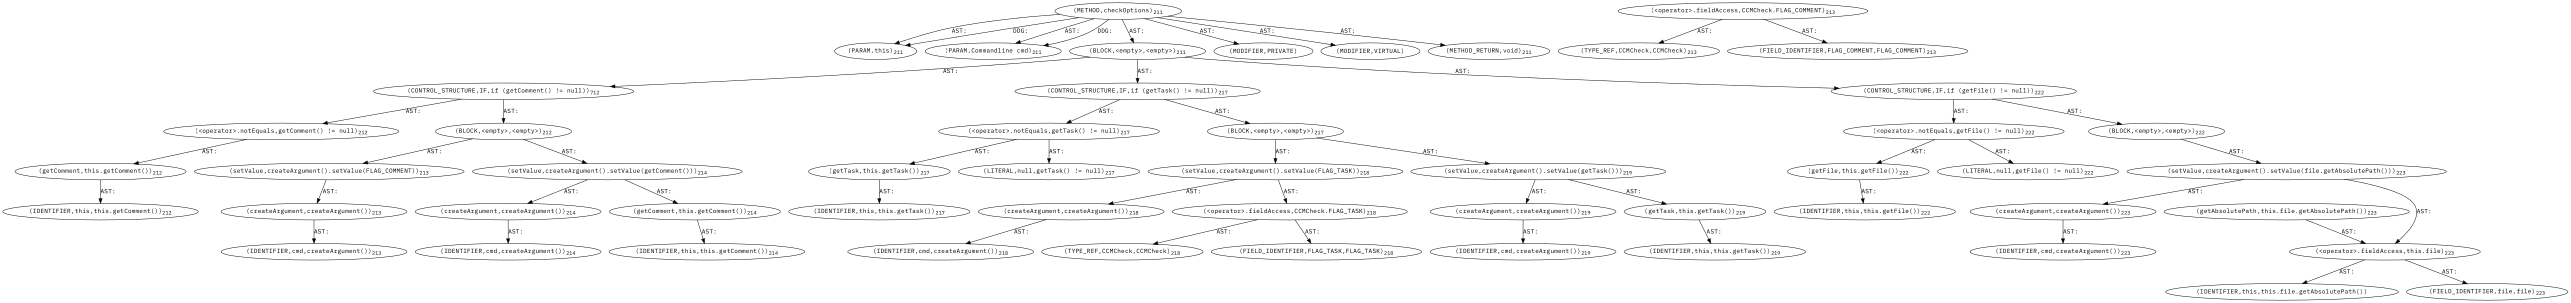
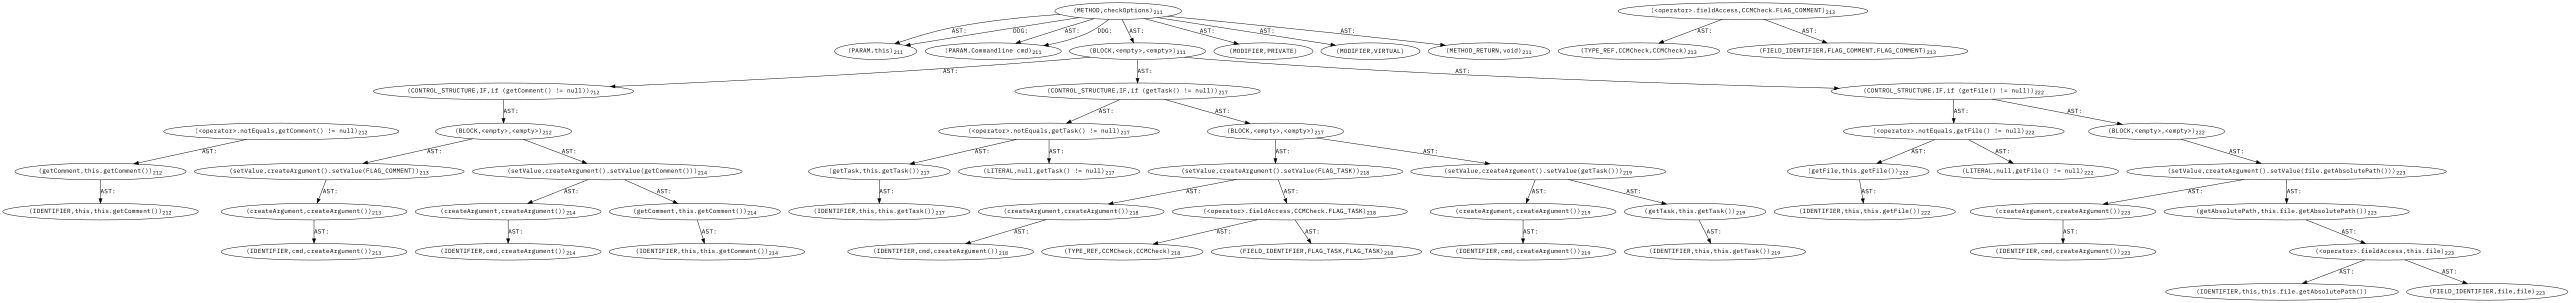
(394, 111) -> none
(2401, 195) -> (2287, 189)
